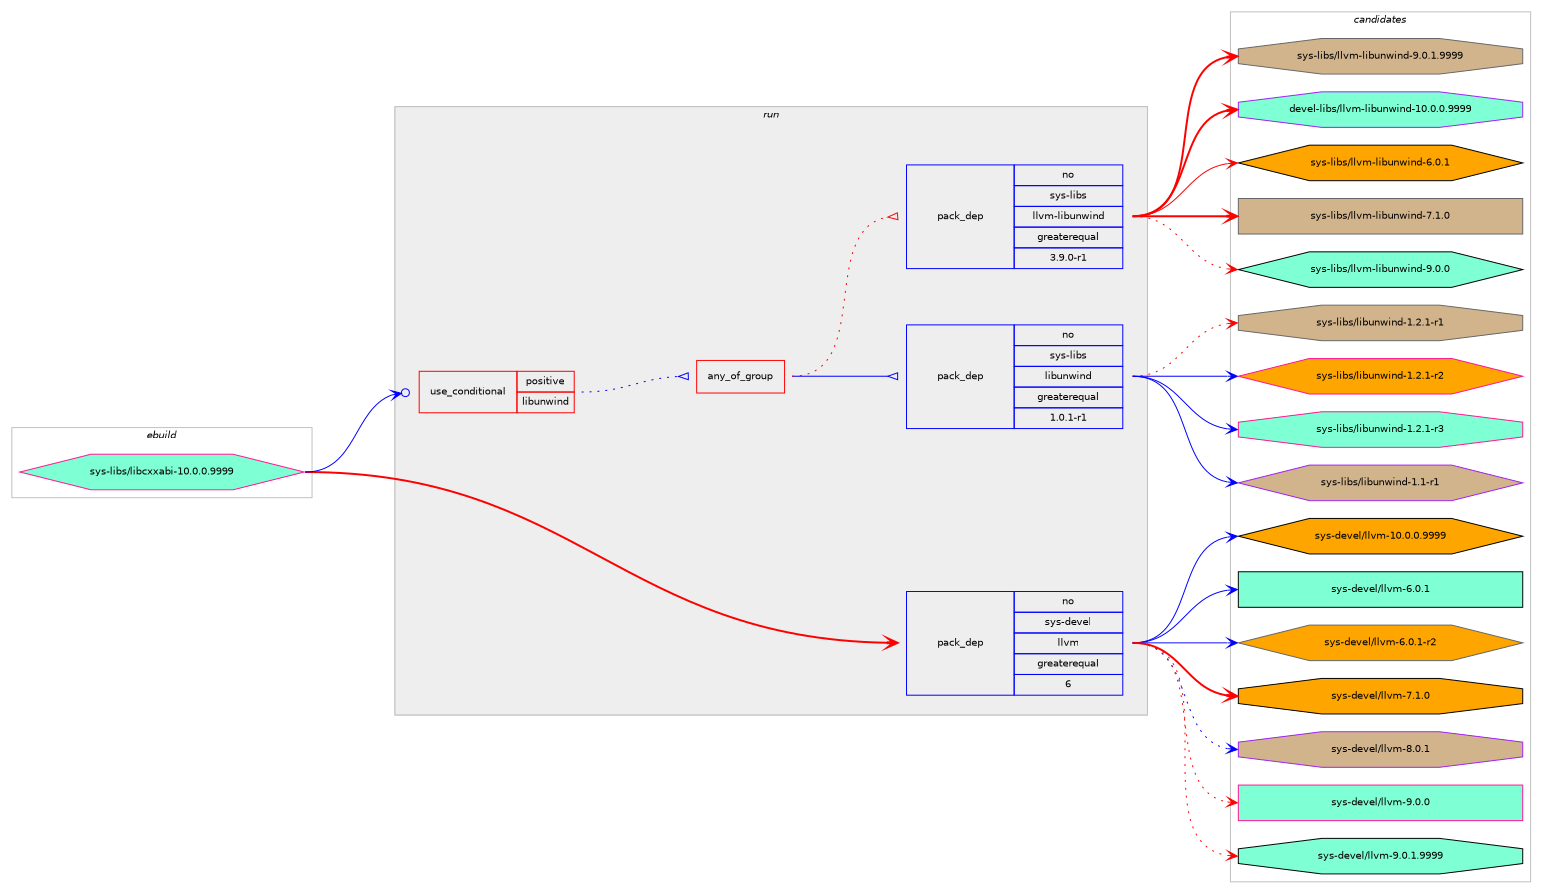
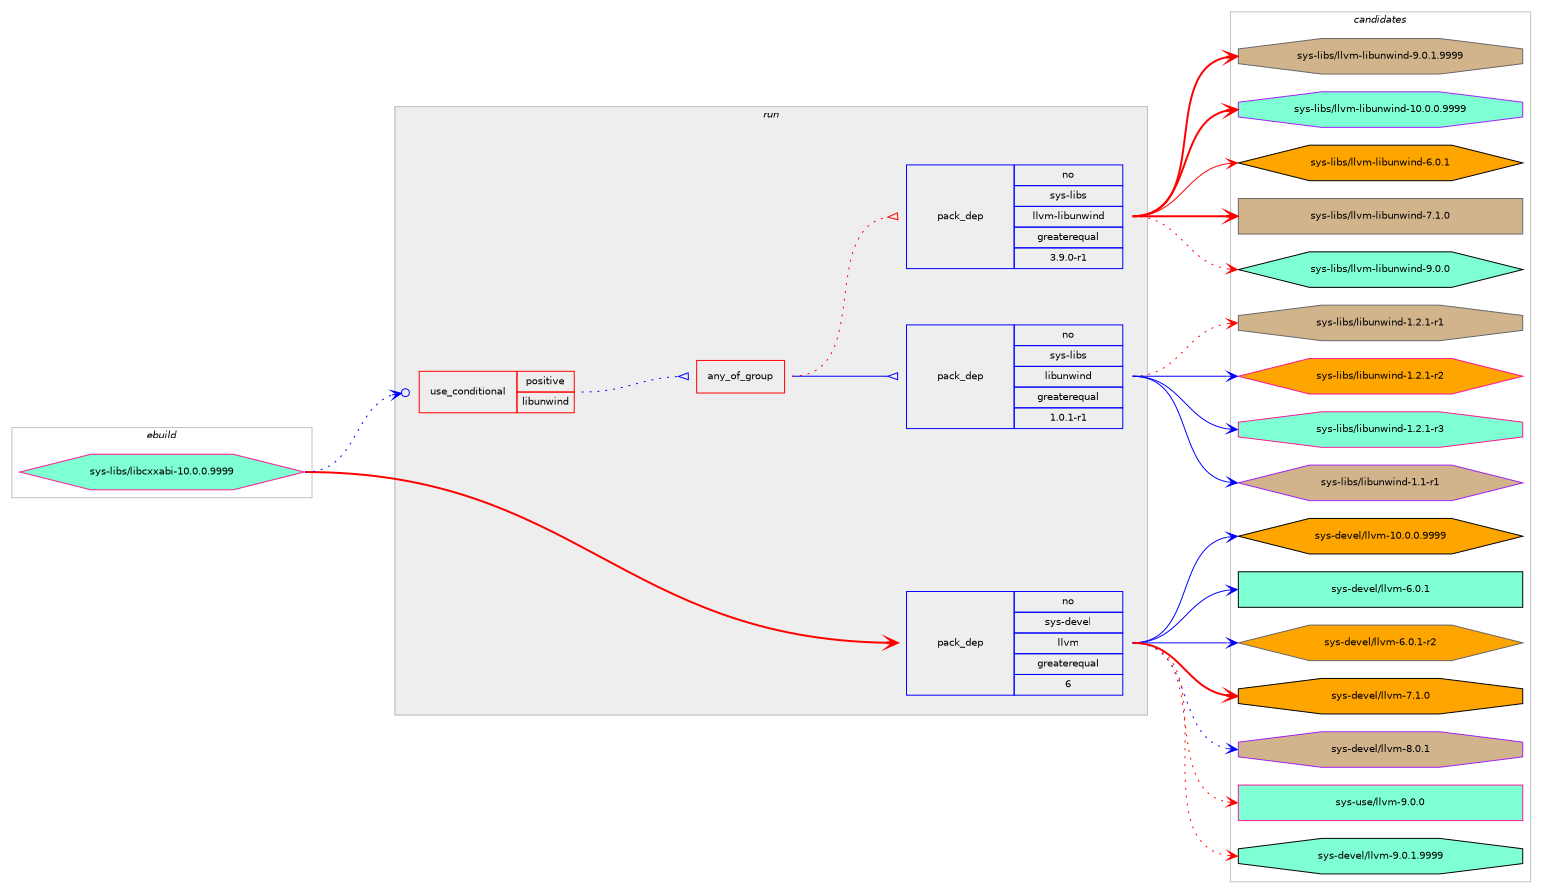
(1381, 110) -> (1381, 110)
(353, 440) -> (353, 440)
(1381, 803) -> (1381, 803)
